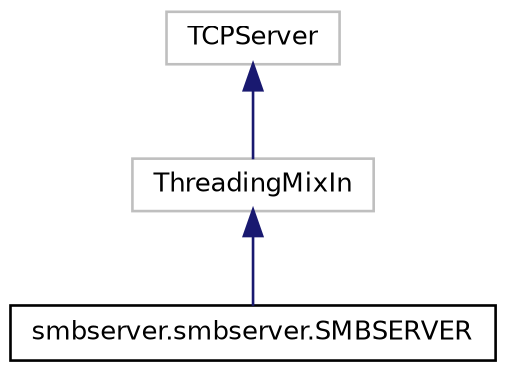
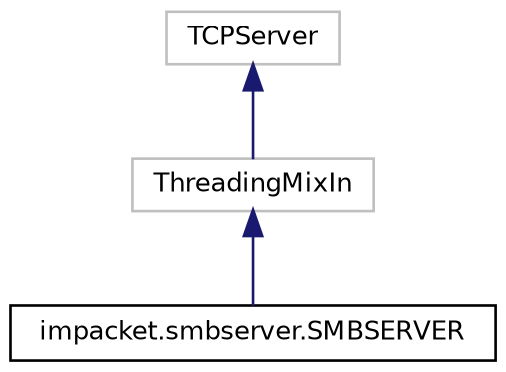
(253, 333) -> (253, 333)
